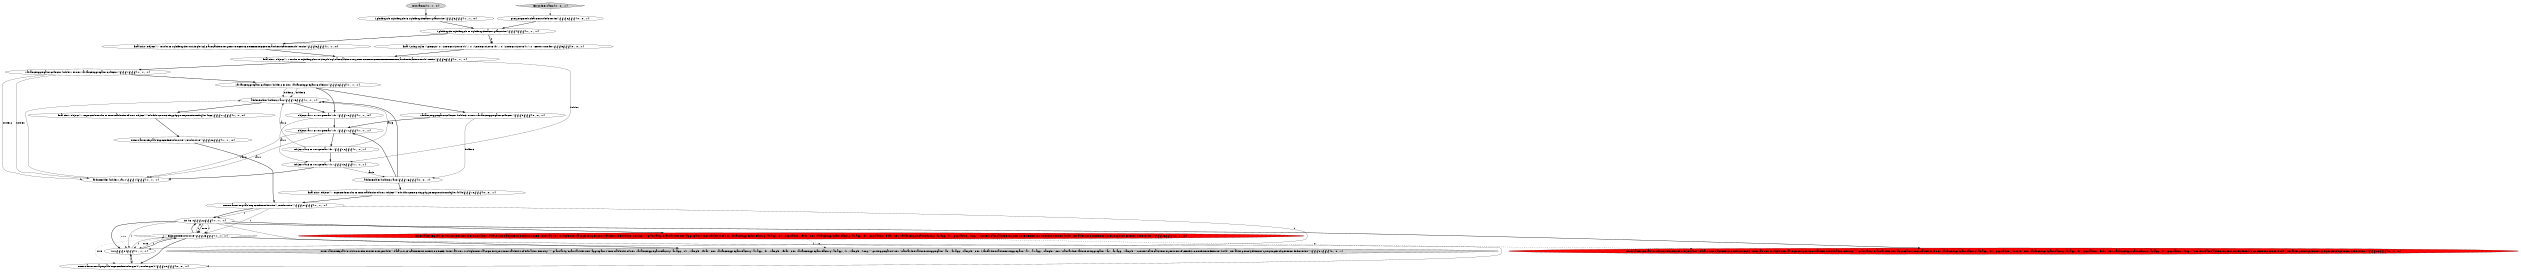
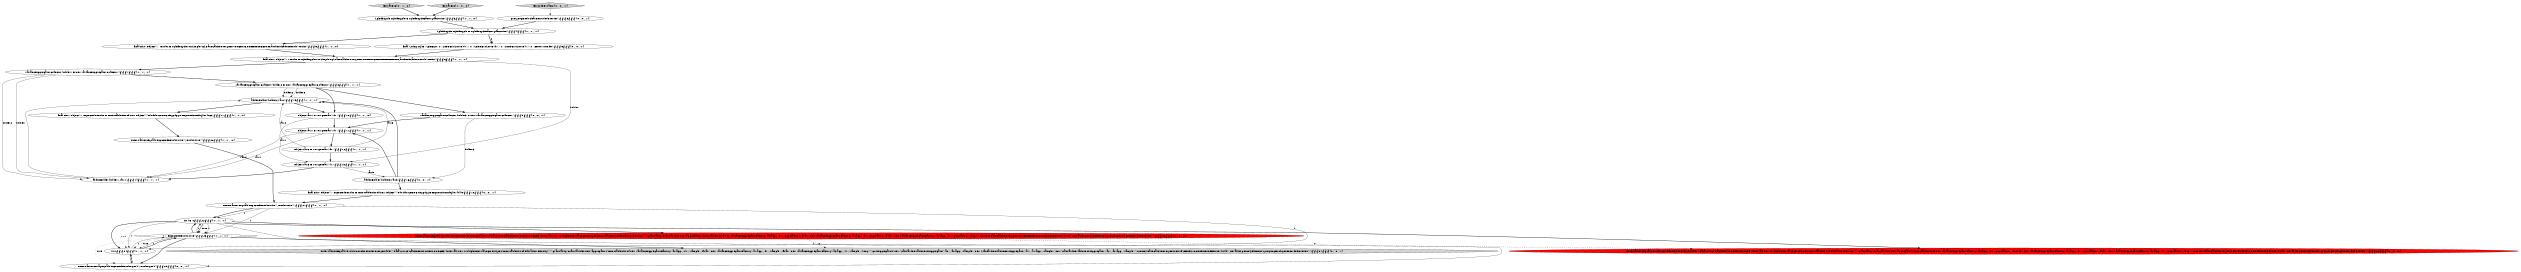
(426, 6) -> (397, 6)
none -> (455, 6)
